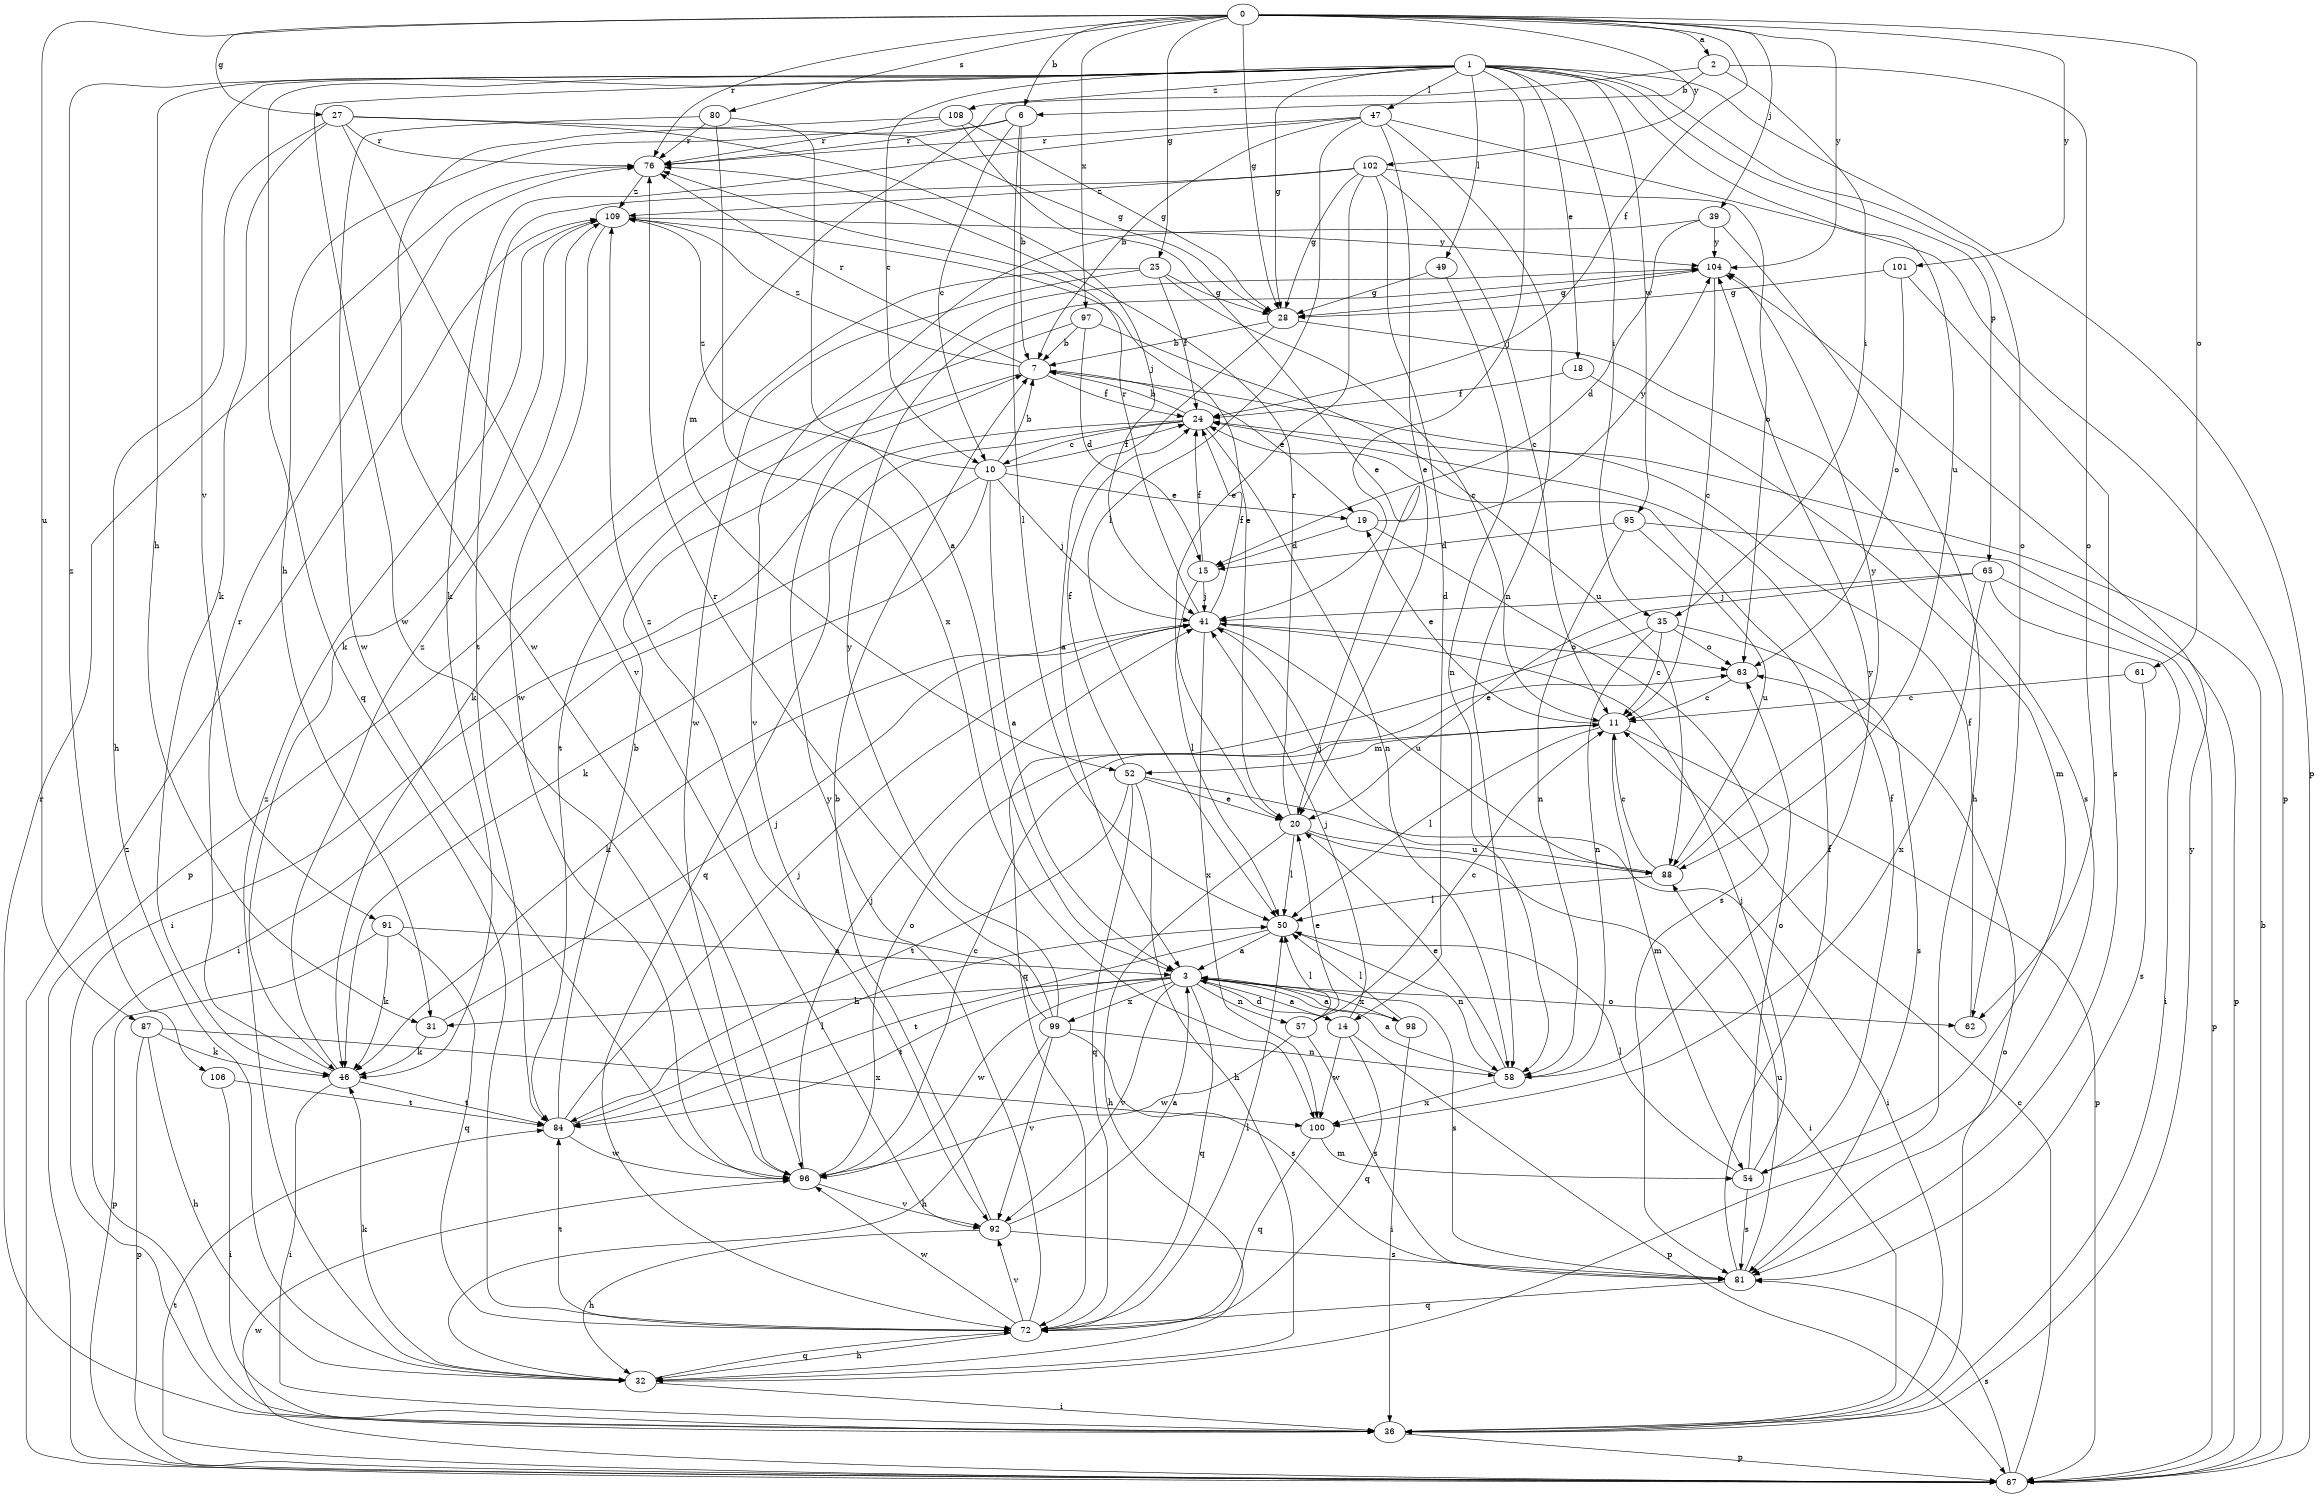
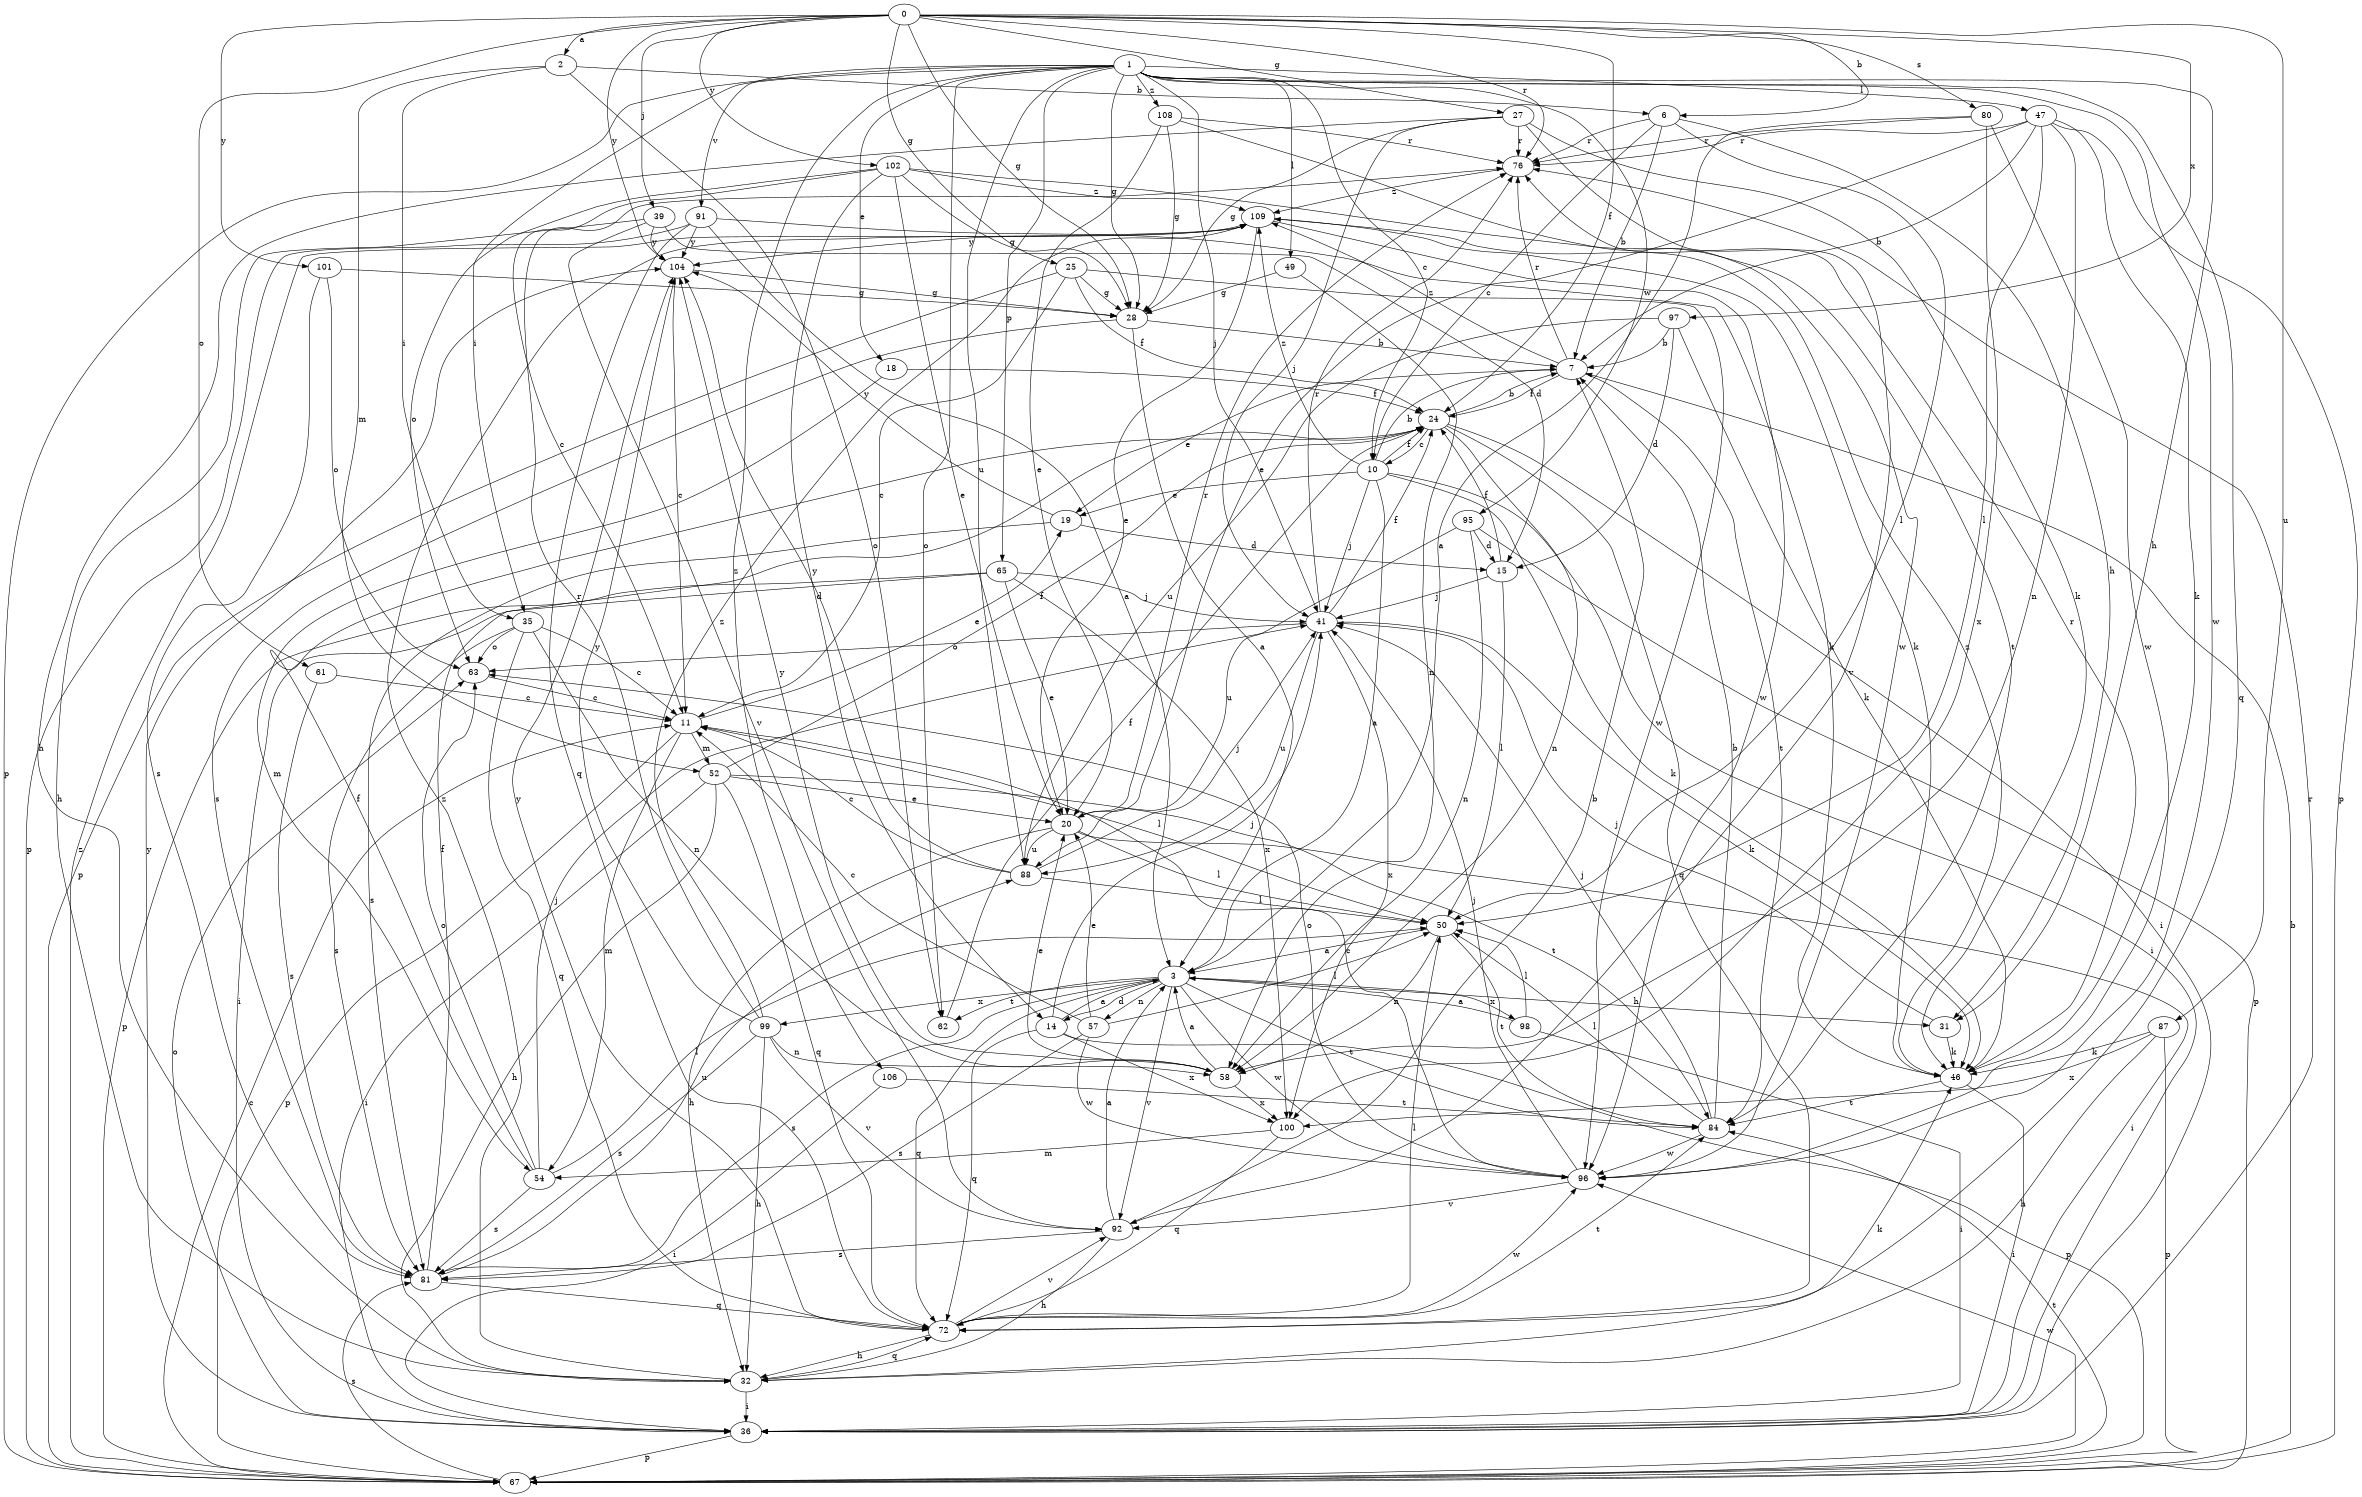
none -> (690, 242)
(1611, 1002) -> (1012, 1002)
(1336, 1078) -> (1192, 1078)
